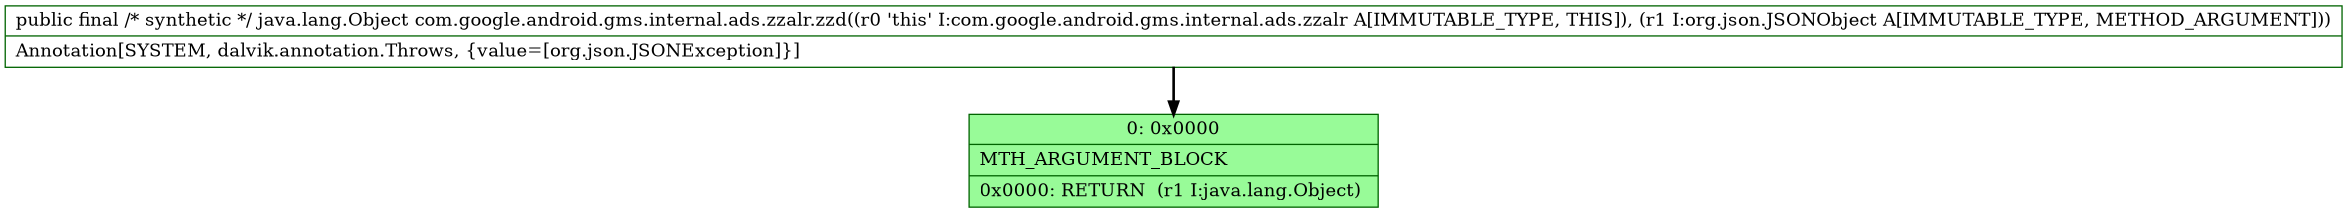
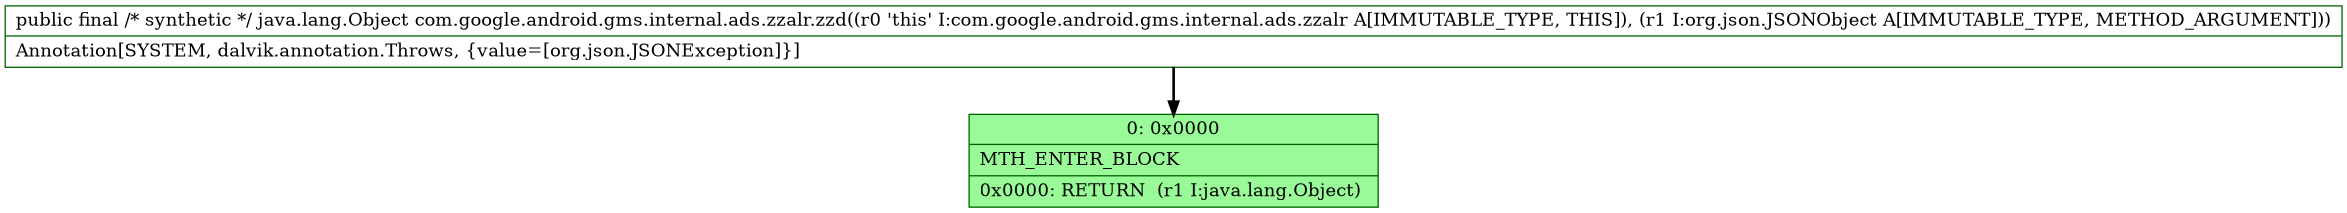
(1104, 159) -> (1080, 159)
